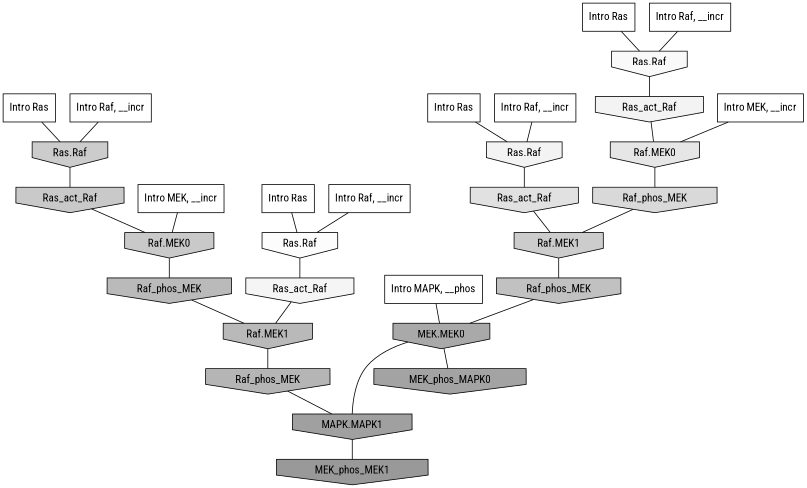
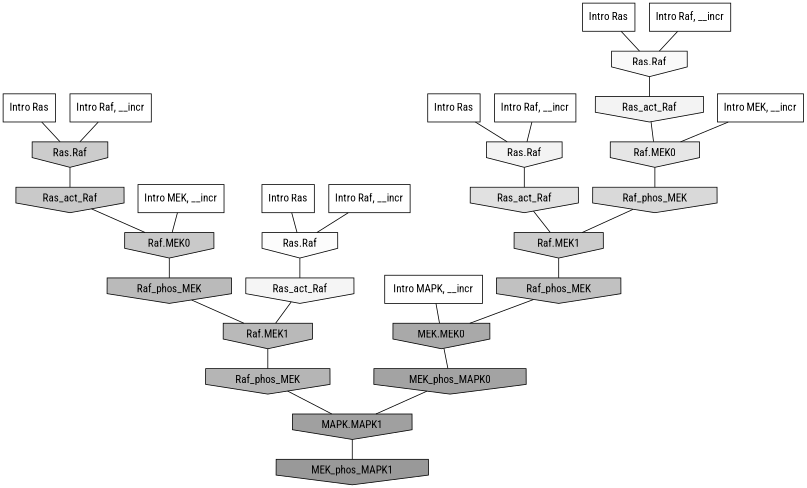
(434, 289) -> (434, 289)
(366, 367) -> (401, 403)
(352, 471) -> (352, 471)
